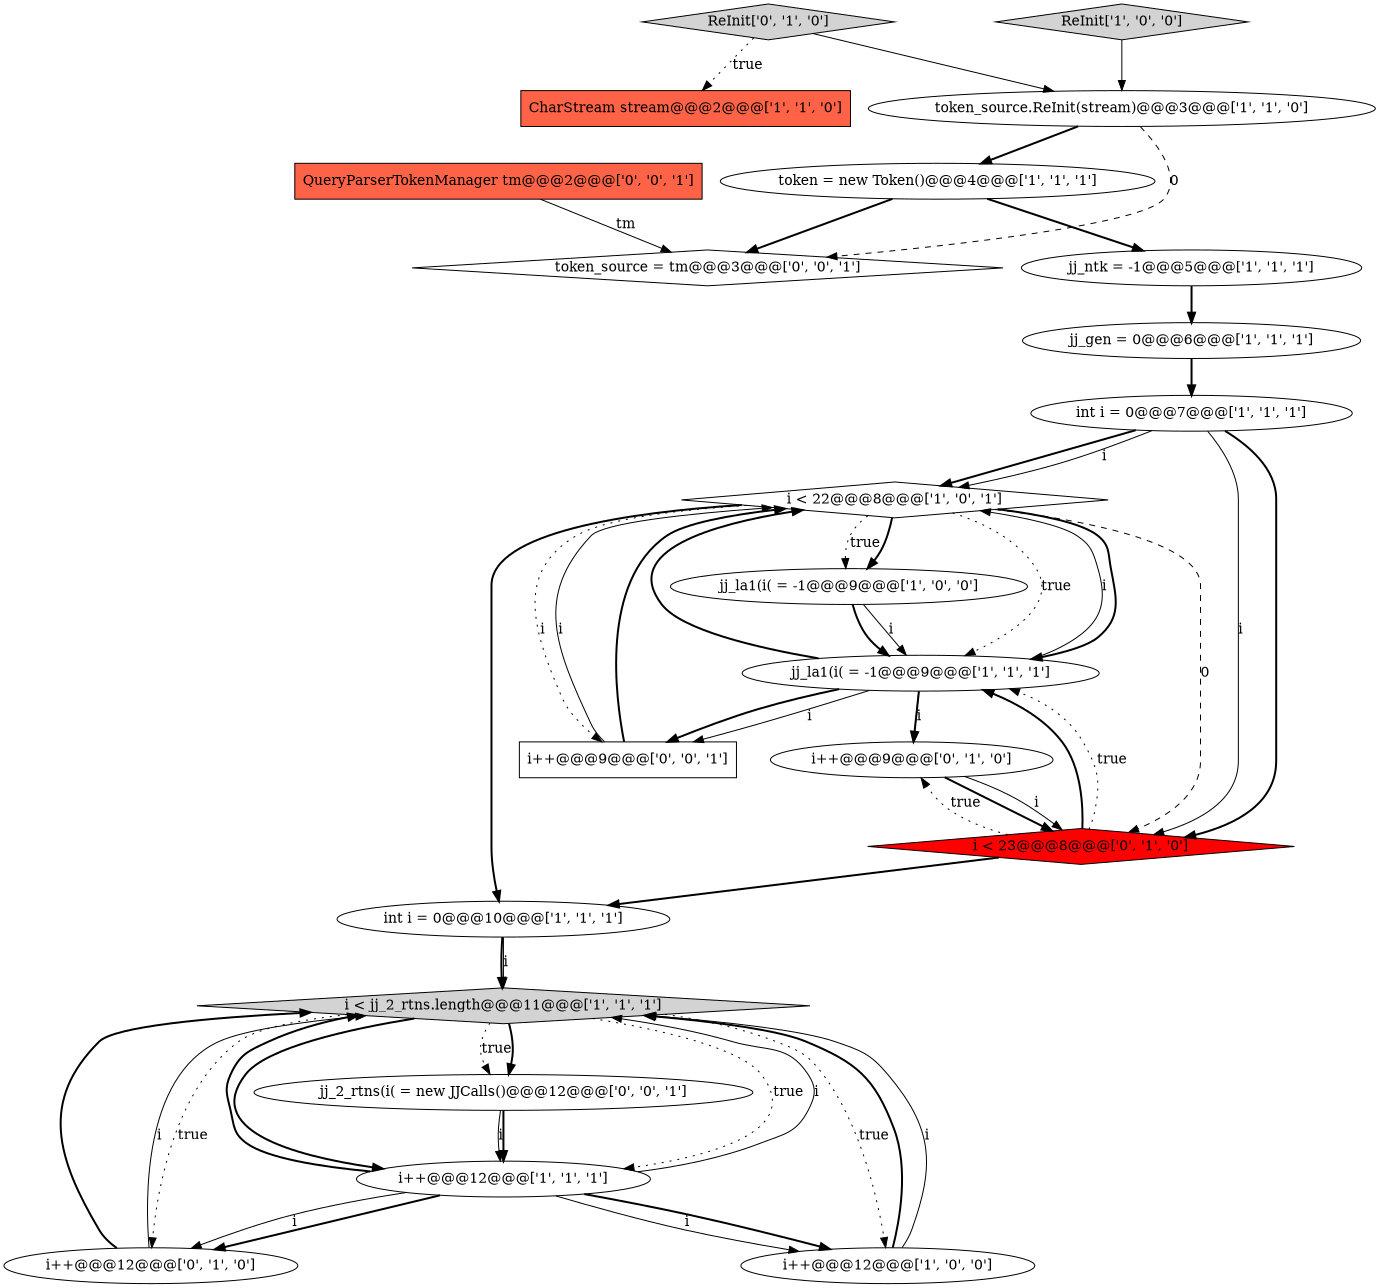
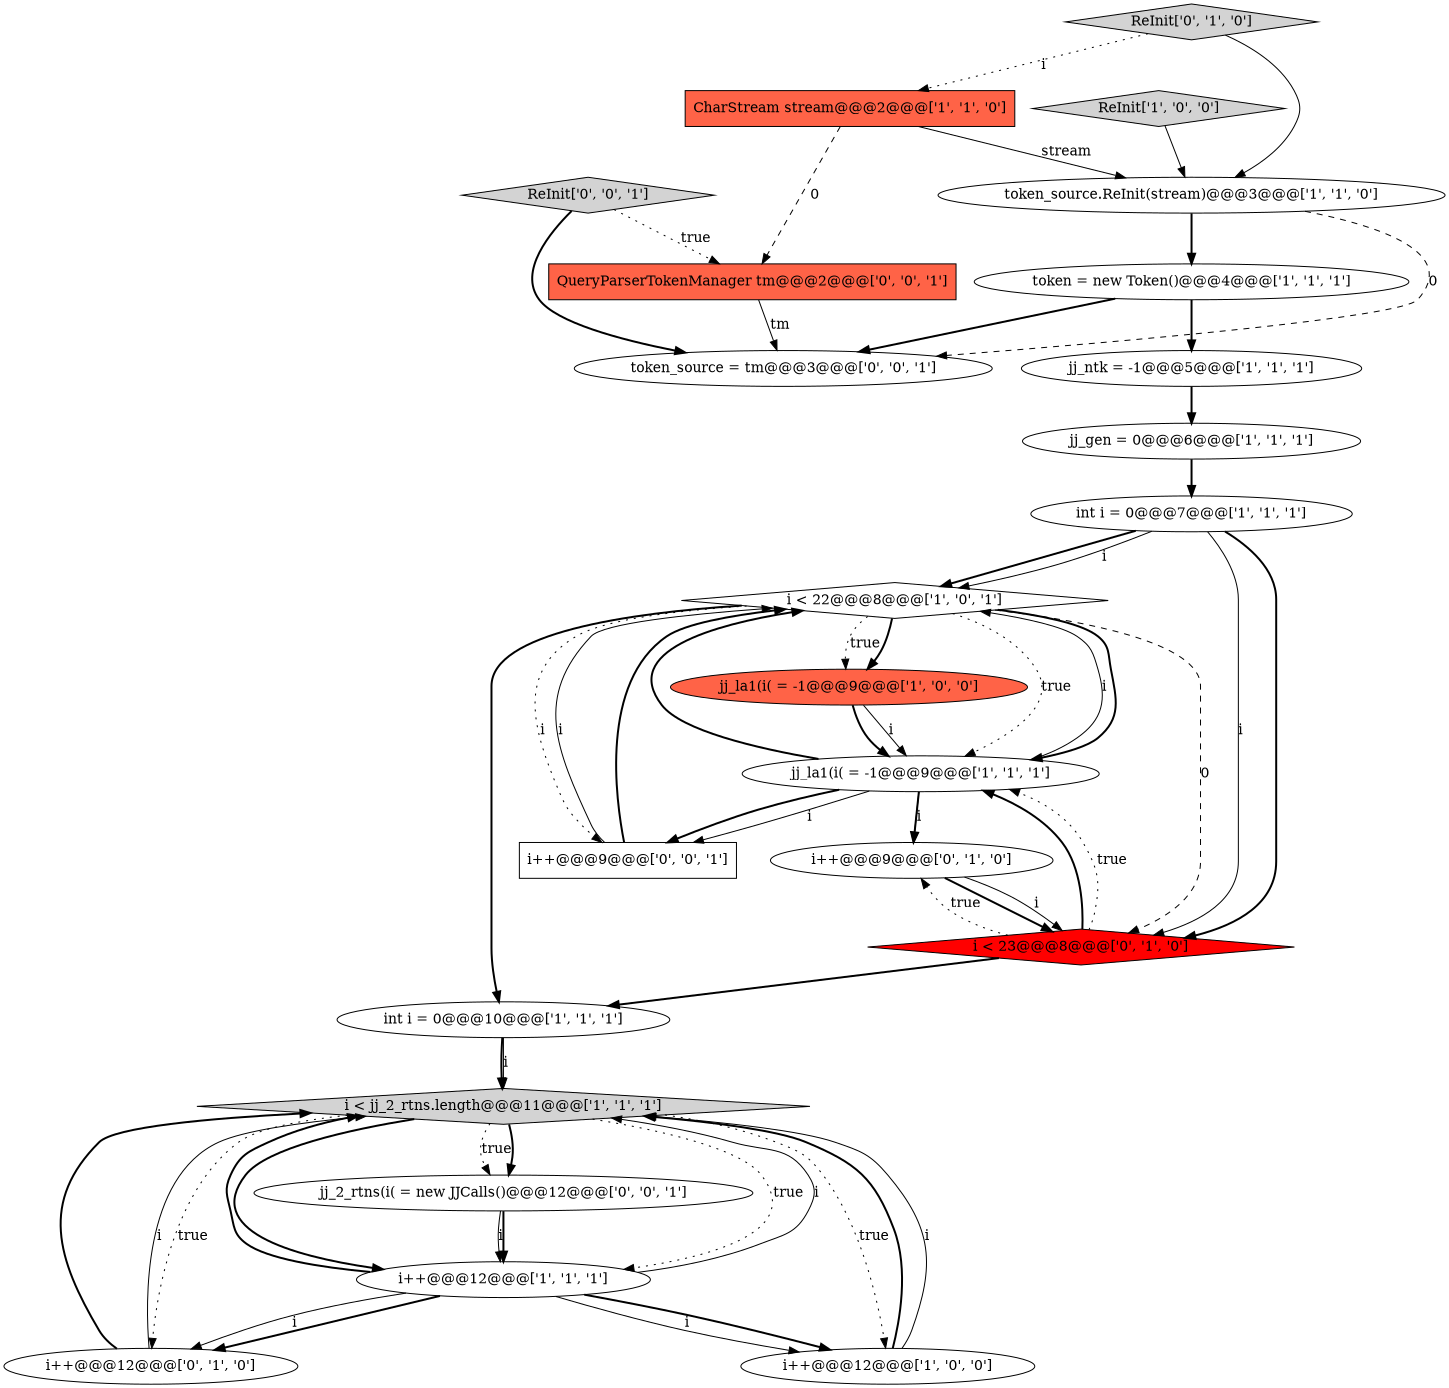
(748, 65) -> (1044, 65)
none -> (1017, 151)
none -> (804, 191)
none -> (588, 195)
(708, 268) -> (783, 368)
(849, 587) -> (849, 687)
